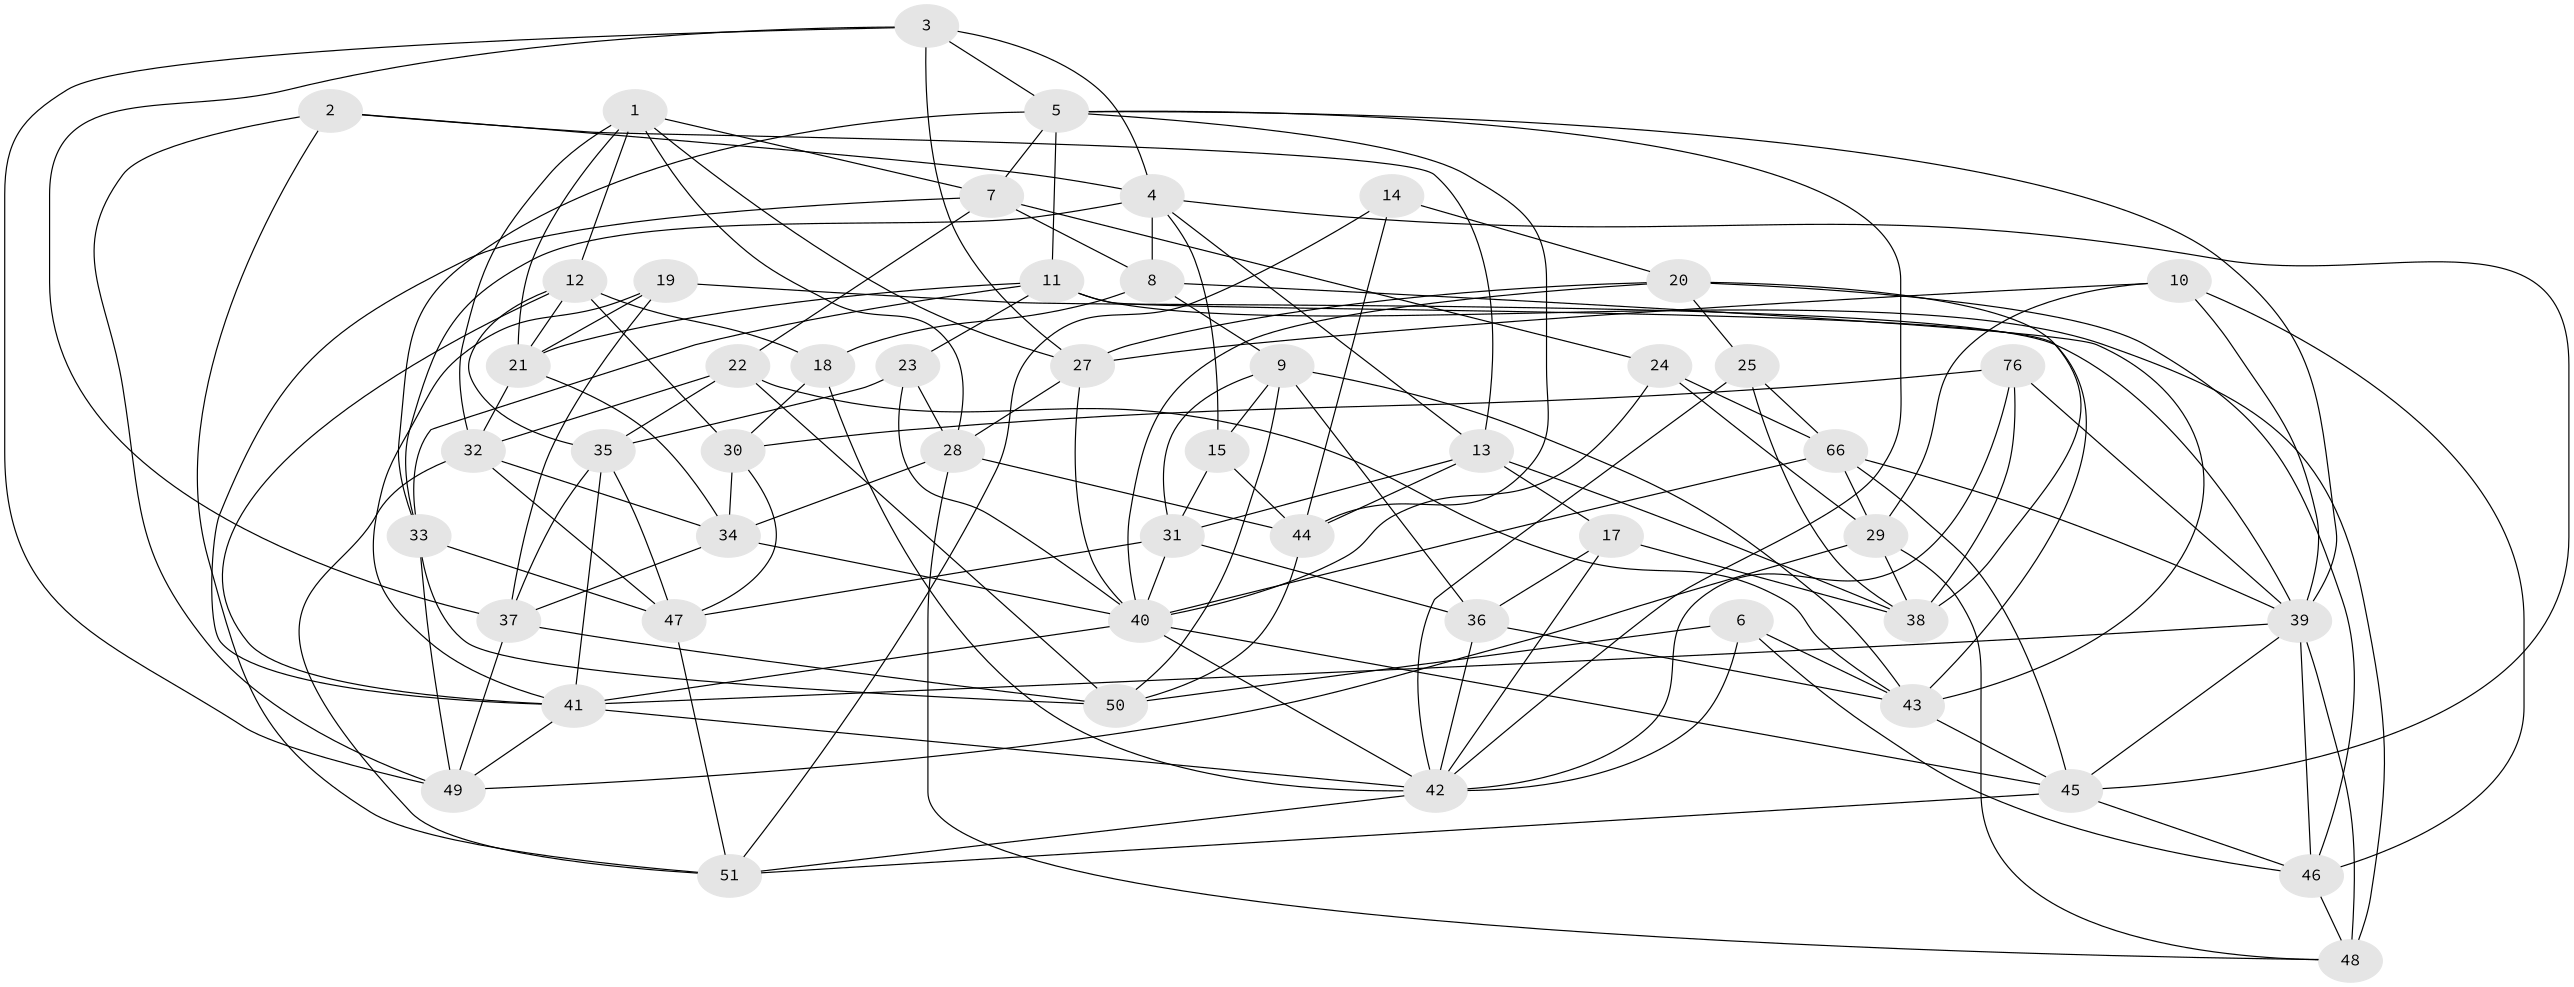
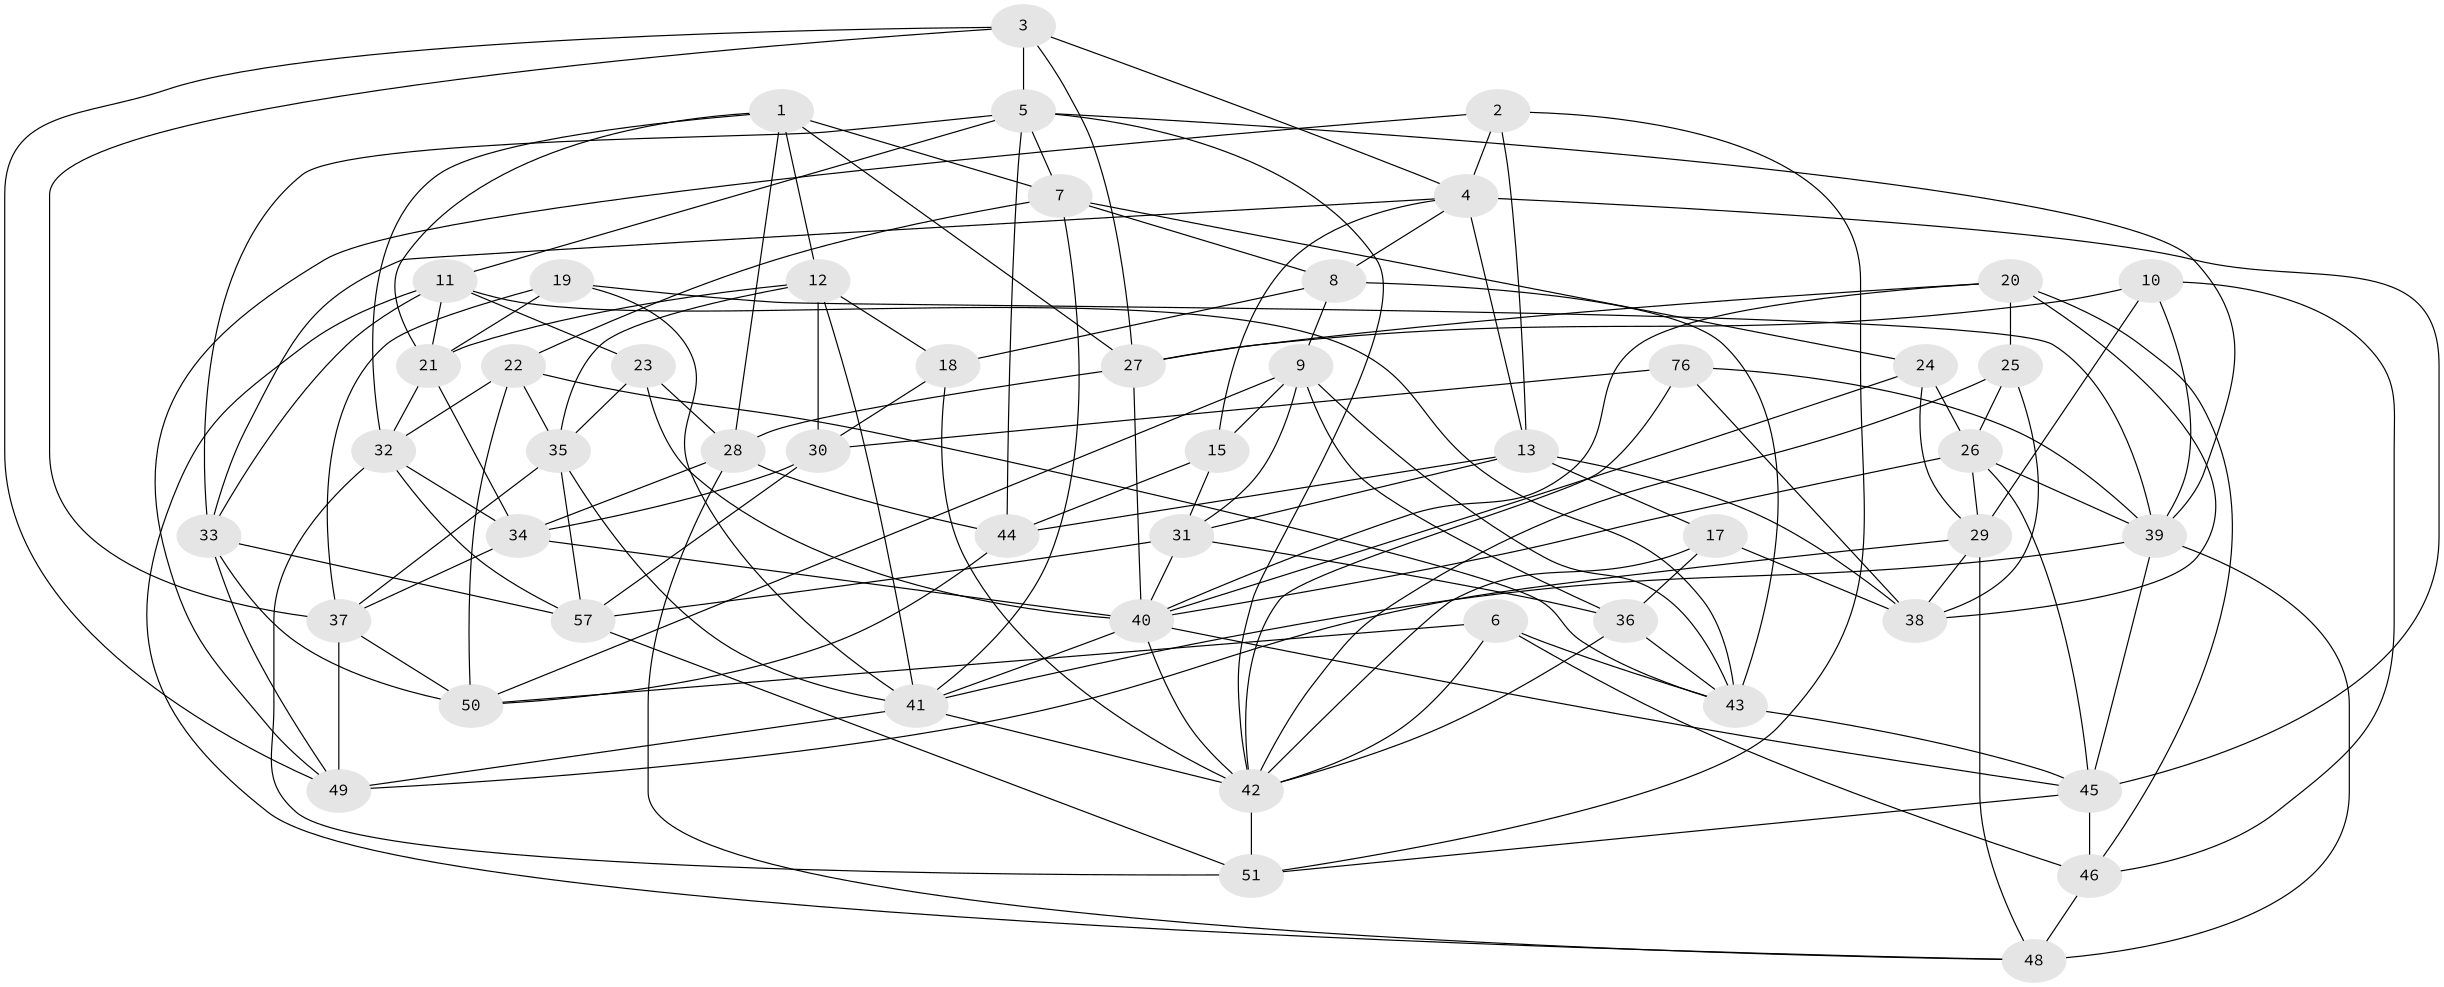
(1392, 196) -> none
(1836, 451) -> (1970, 451)
(674, 621) -> (583, 621)
(2306, 748) -> none
